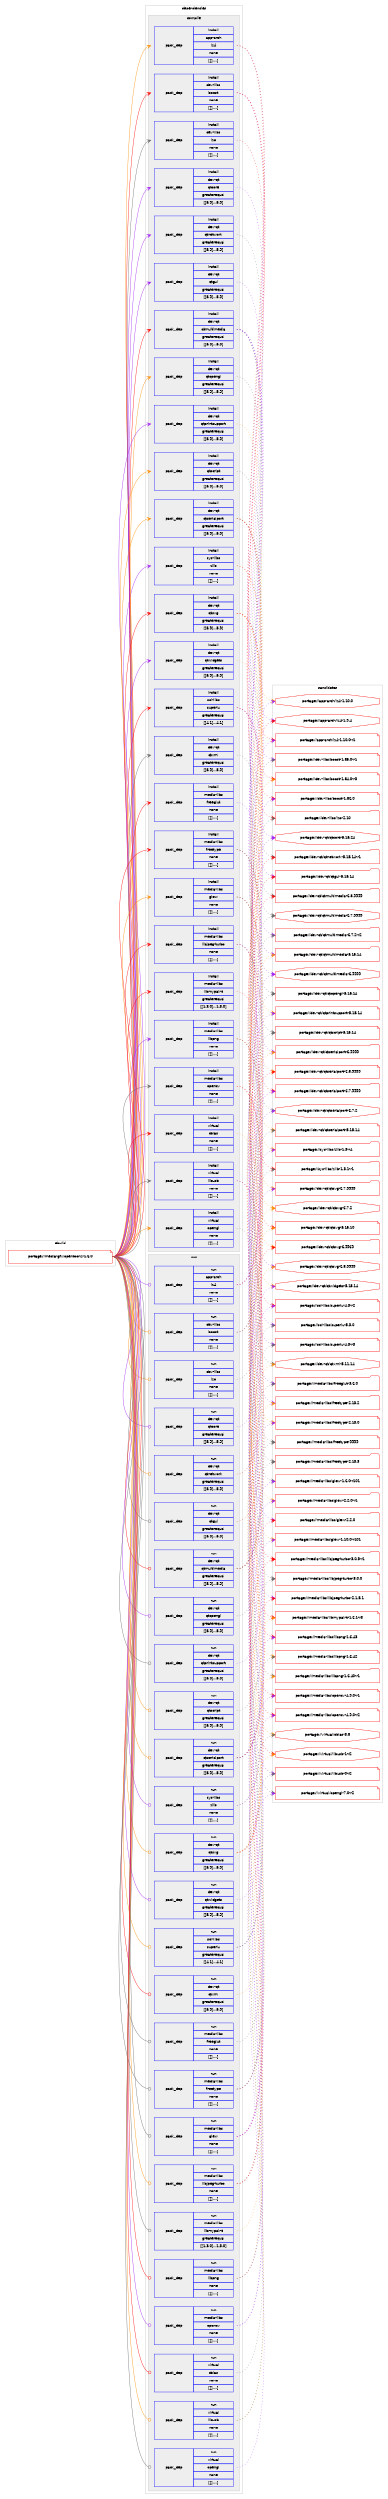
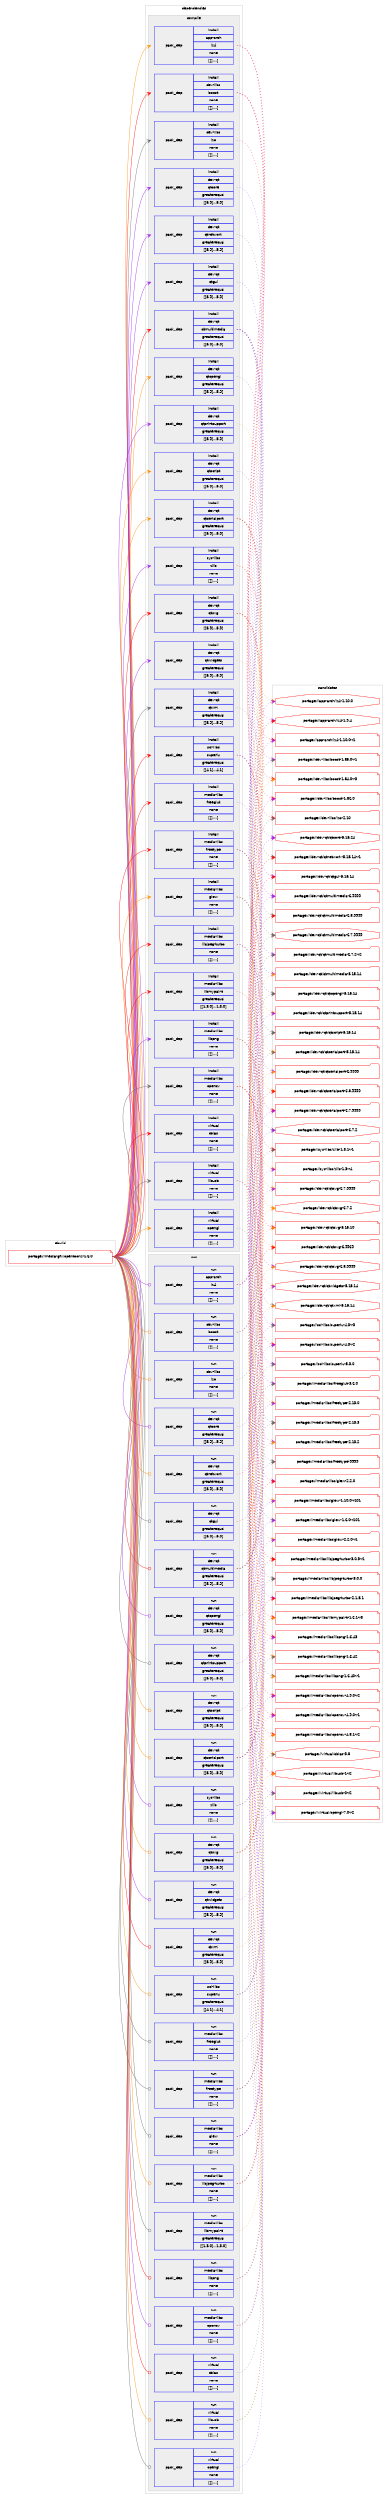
(328, 974) -> (328, 896)
(328, 1364) -> (328, 1306)
none -> (328, 1735)
